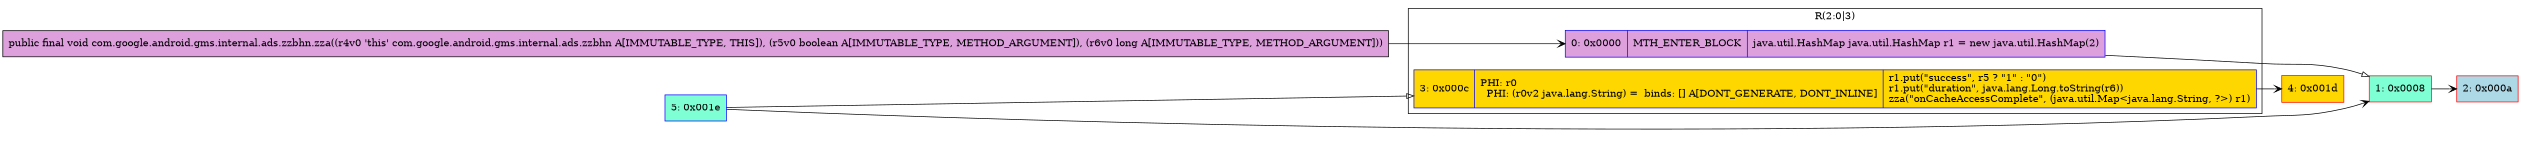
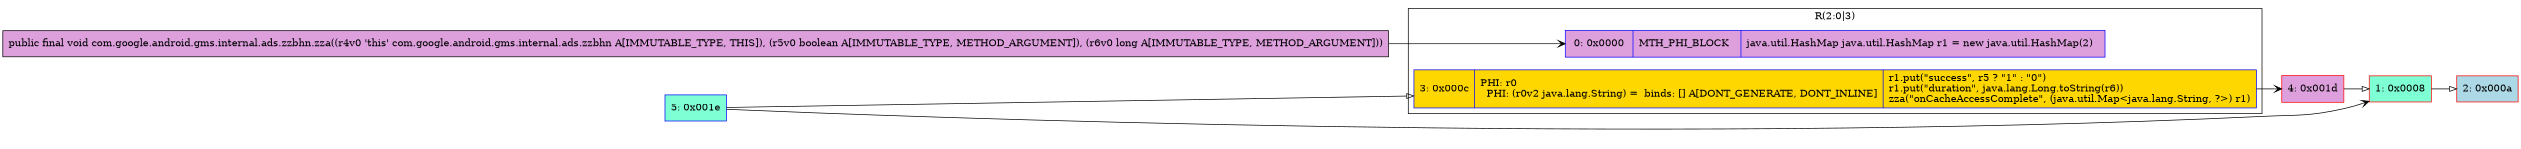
(1687, 43) -> (1684, 43)
(2234, 62) -> (2353, 89)
(2313, 89) -> (2313, 89)
(2440, 89) -> (2440, 89)
